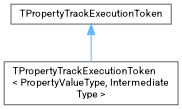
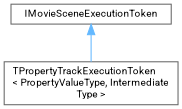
(91, 14) -> (91, 14)
